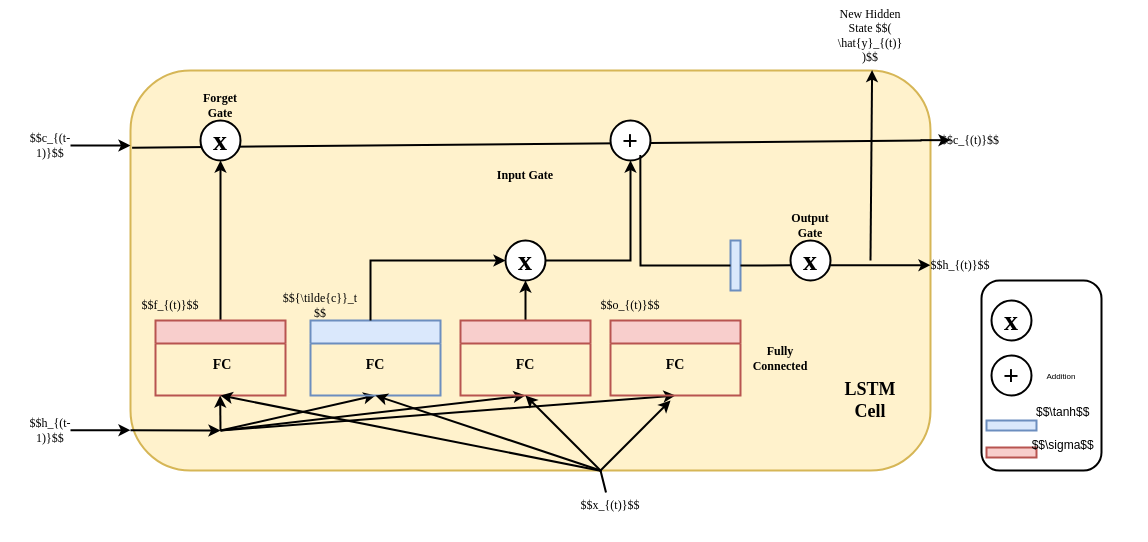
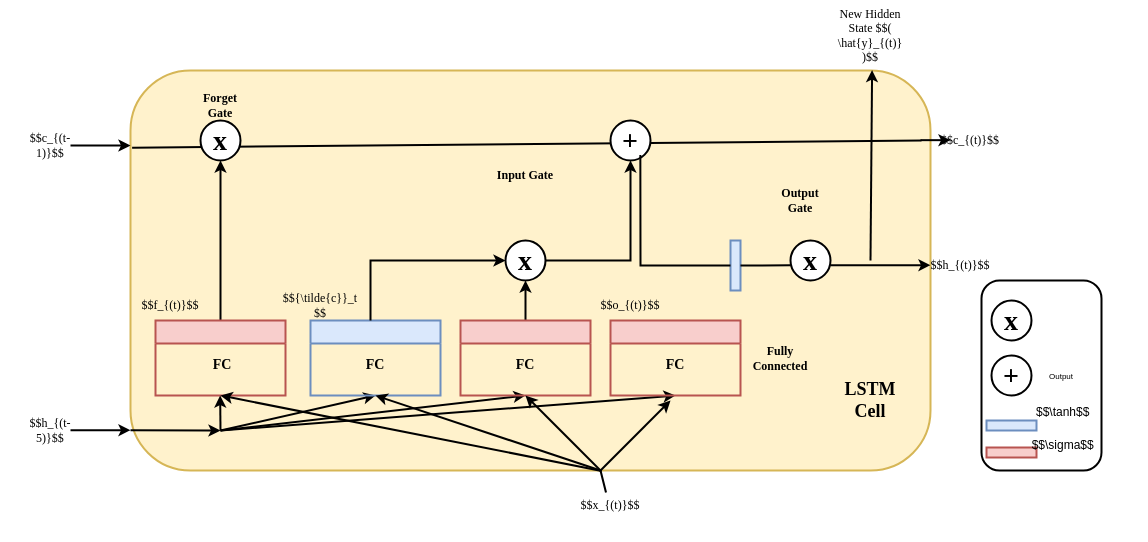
(811, 226) -> (801, 201)
(1062, 376) -> (1062, 376)
(51, 431) -> (51, 431)
